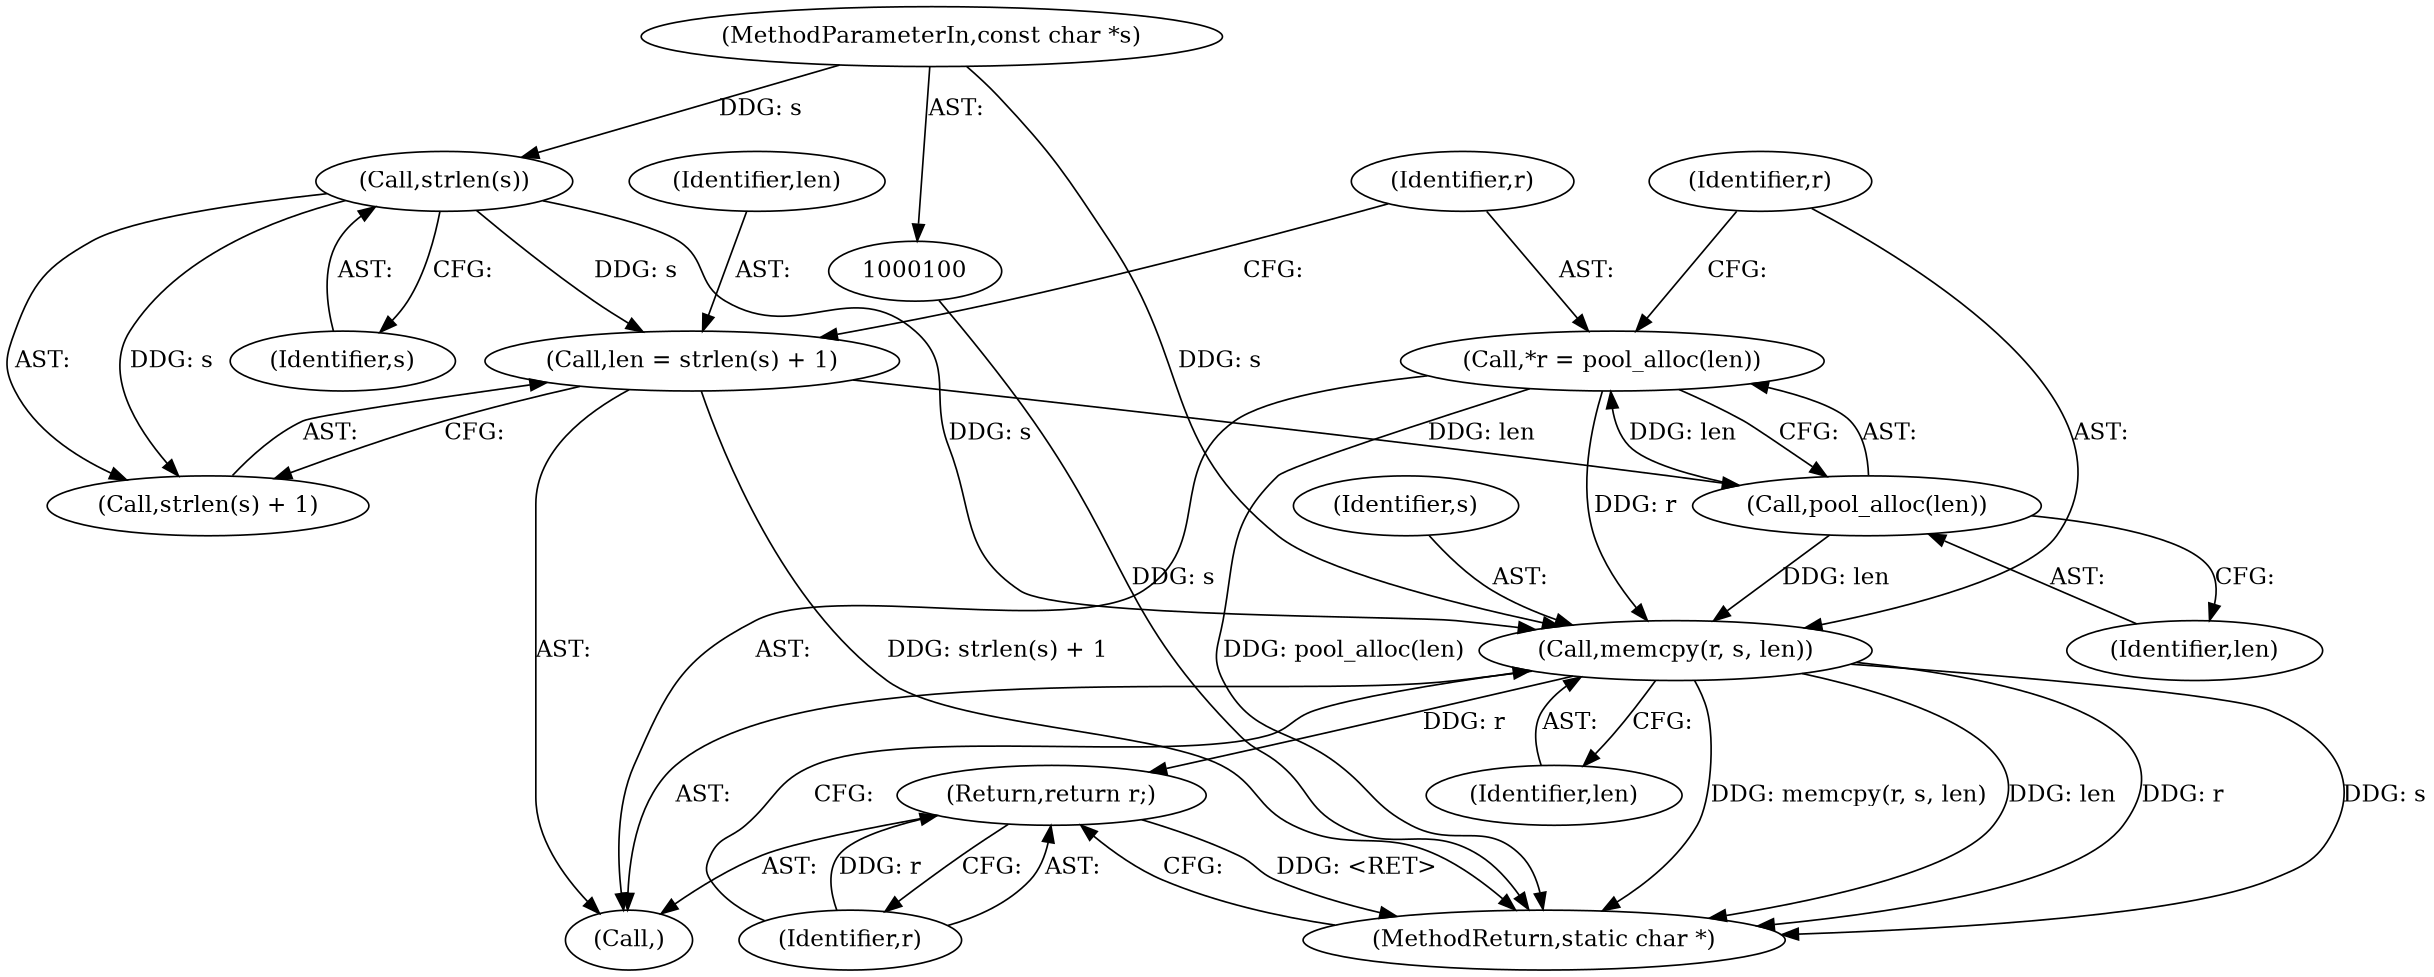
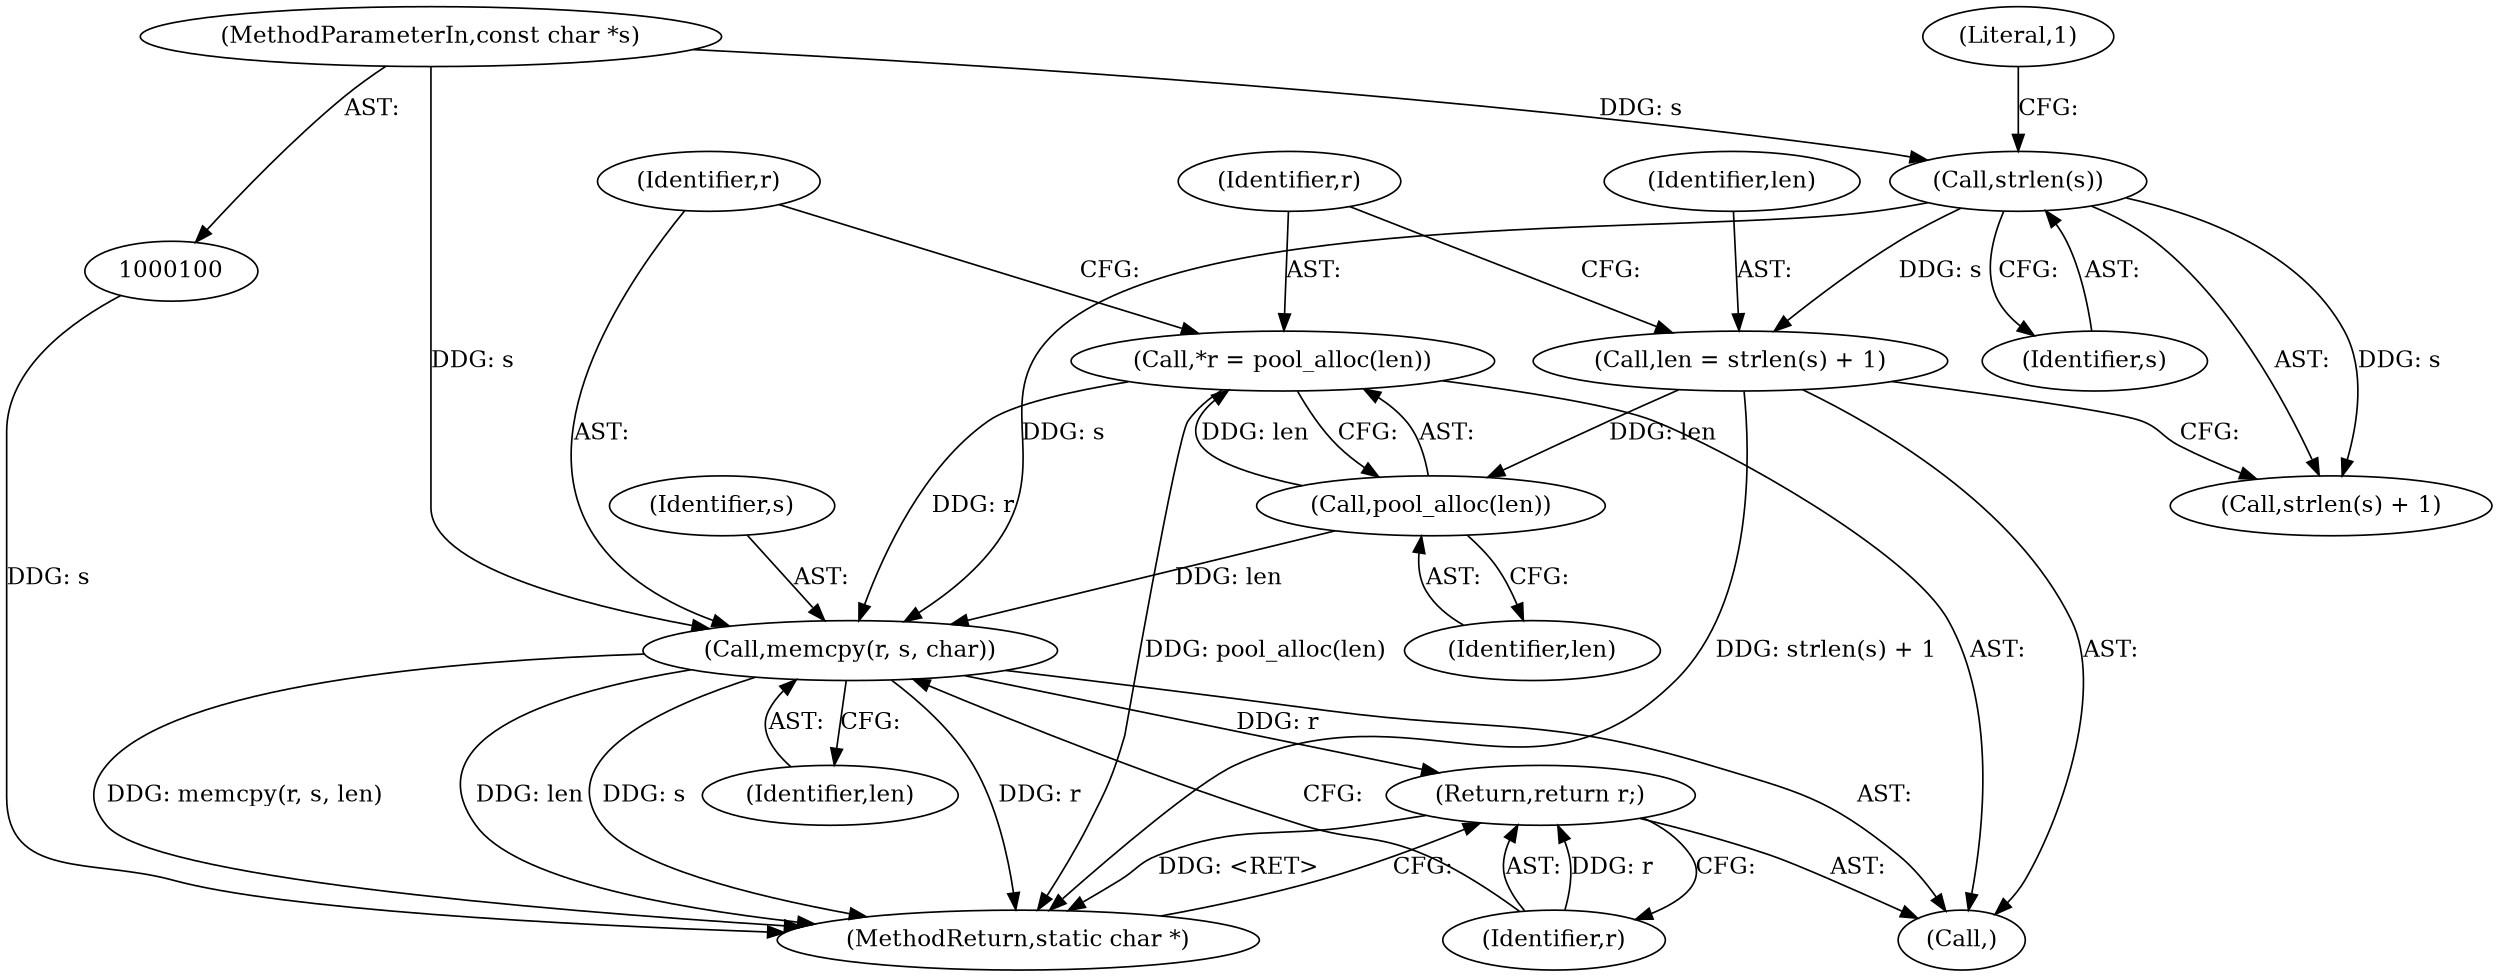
none -> (2018, 37)
(372, 408) -> none
(1676, 651) -> (850, 651)
